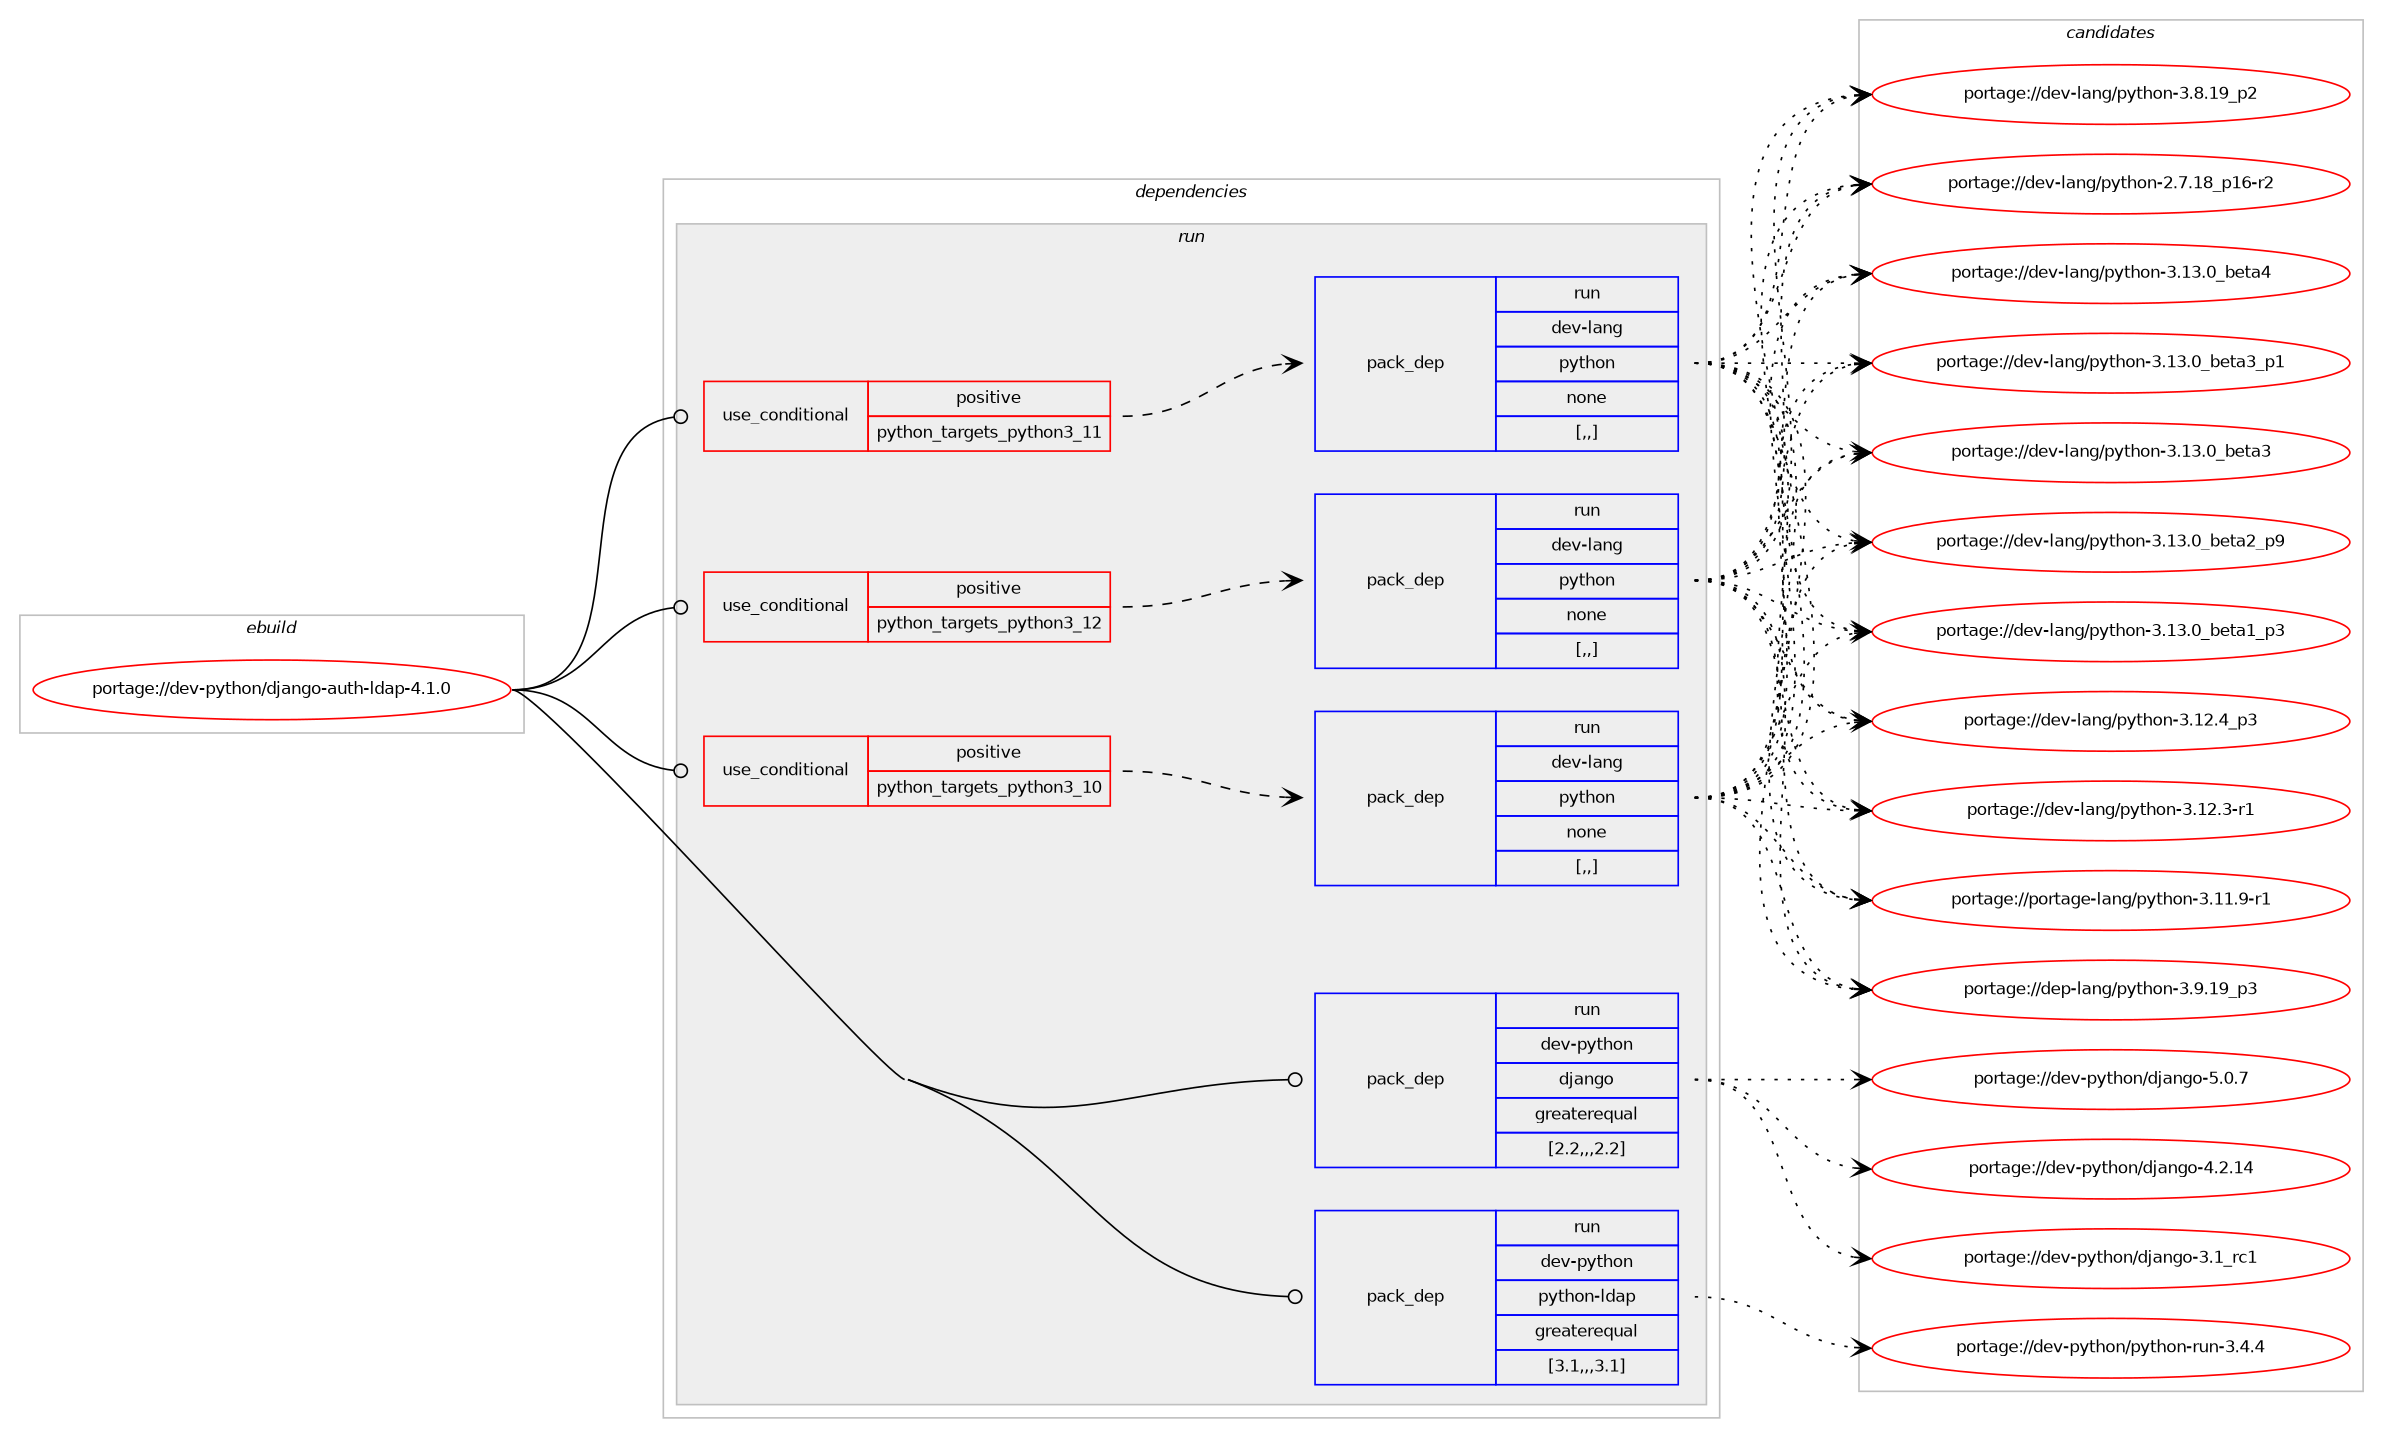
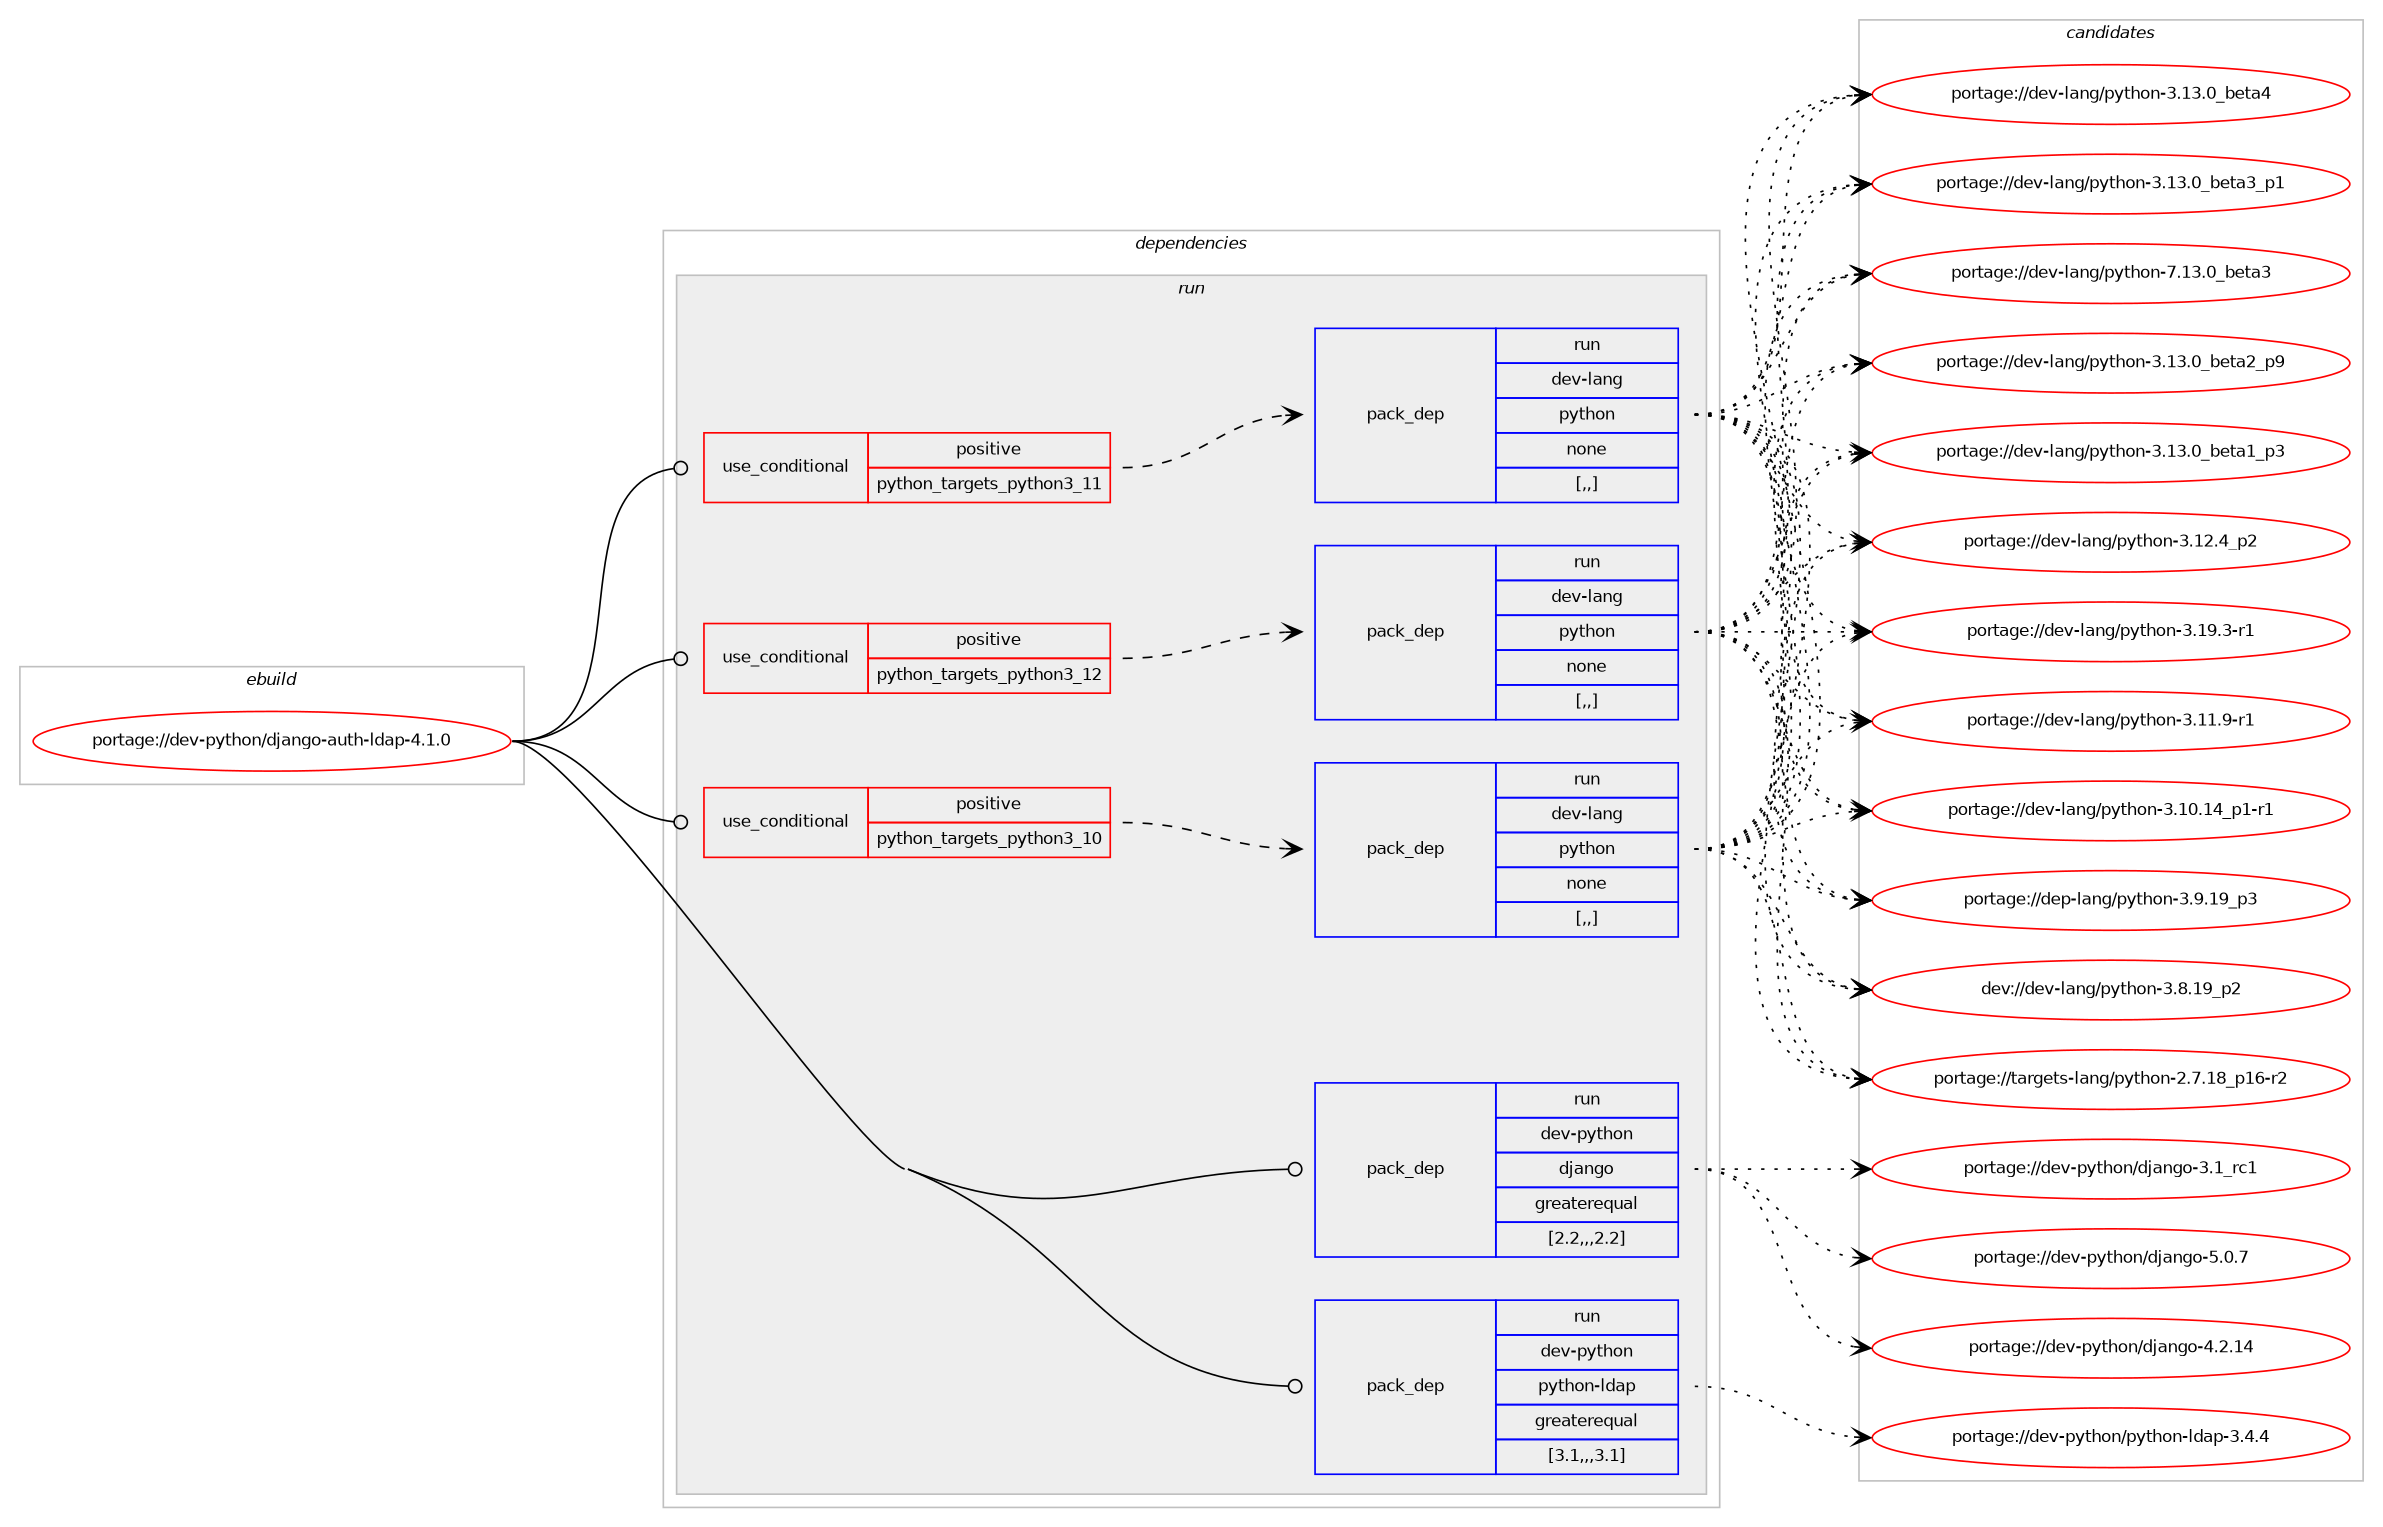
(2111, 95) -> (2111, 990)
(2111, 184) -> (2111, 1080)
(2111, 453) -> (2111, 274)
(2111, 721) -> (2111, 542)
none -> (2111, 811)
(2111, 811) -> (2111, 632)
(2111, 900) -> (2111, 721)
(2111, 1348) -> (2111, 1438)
